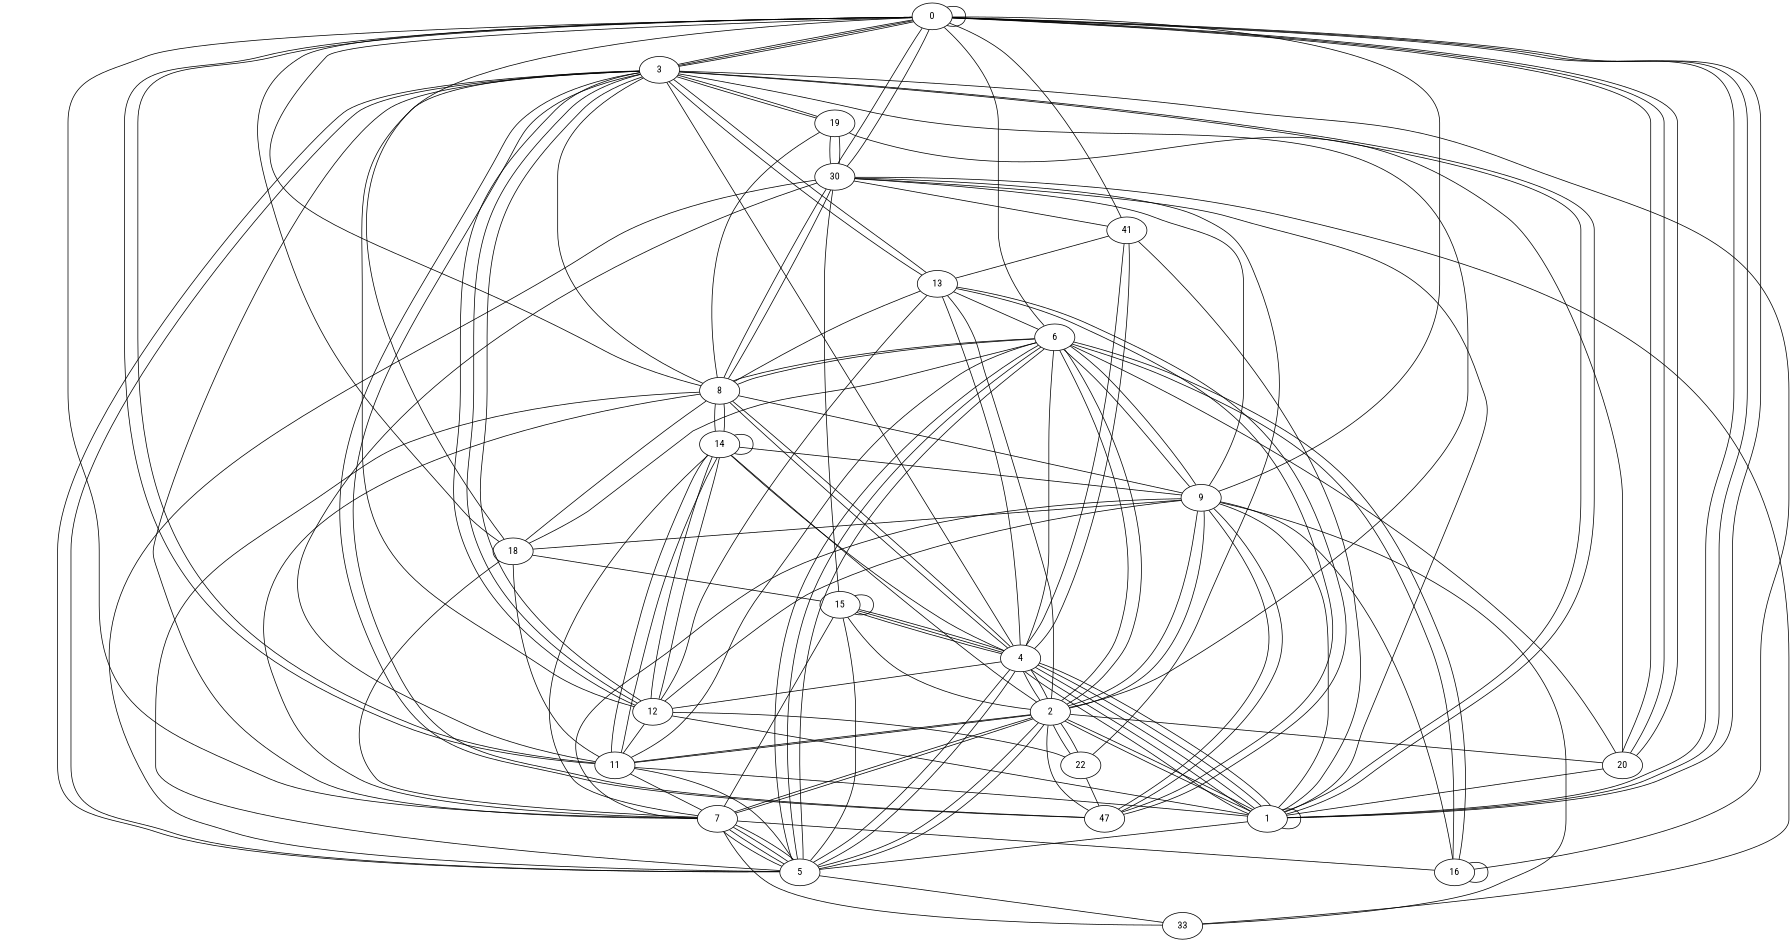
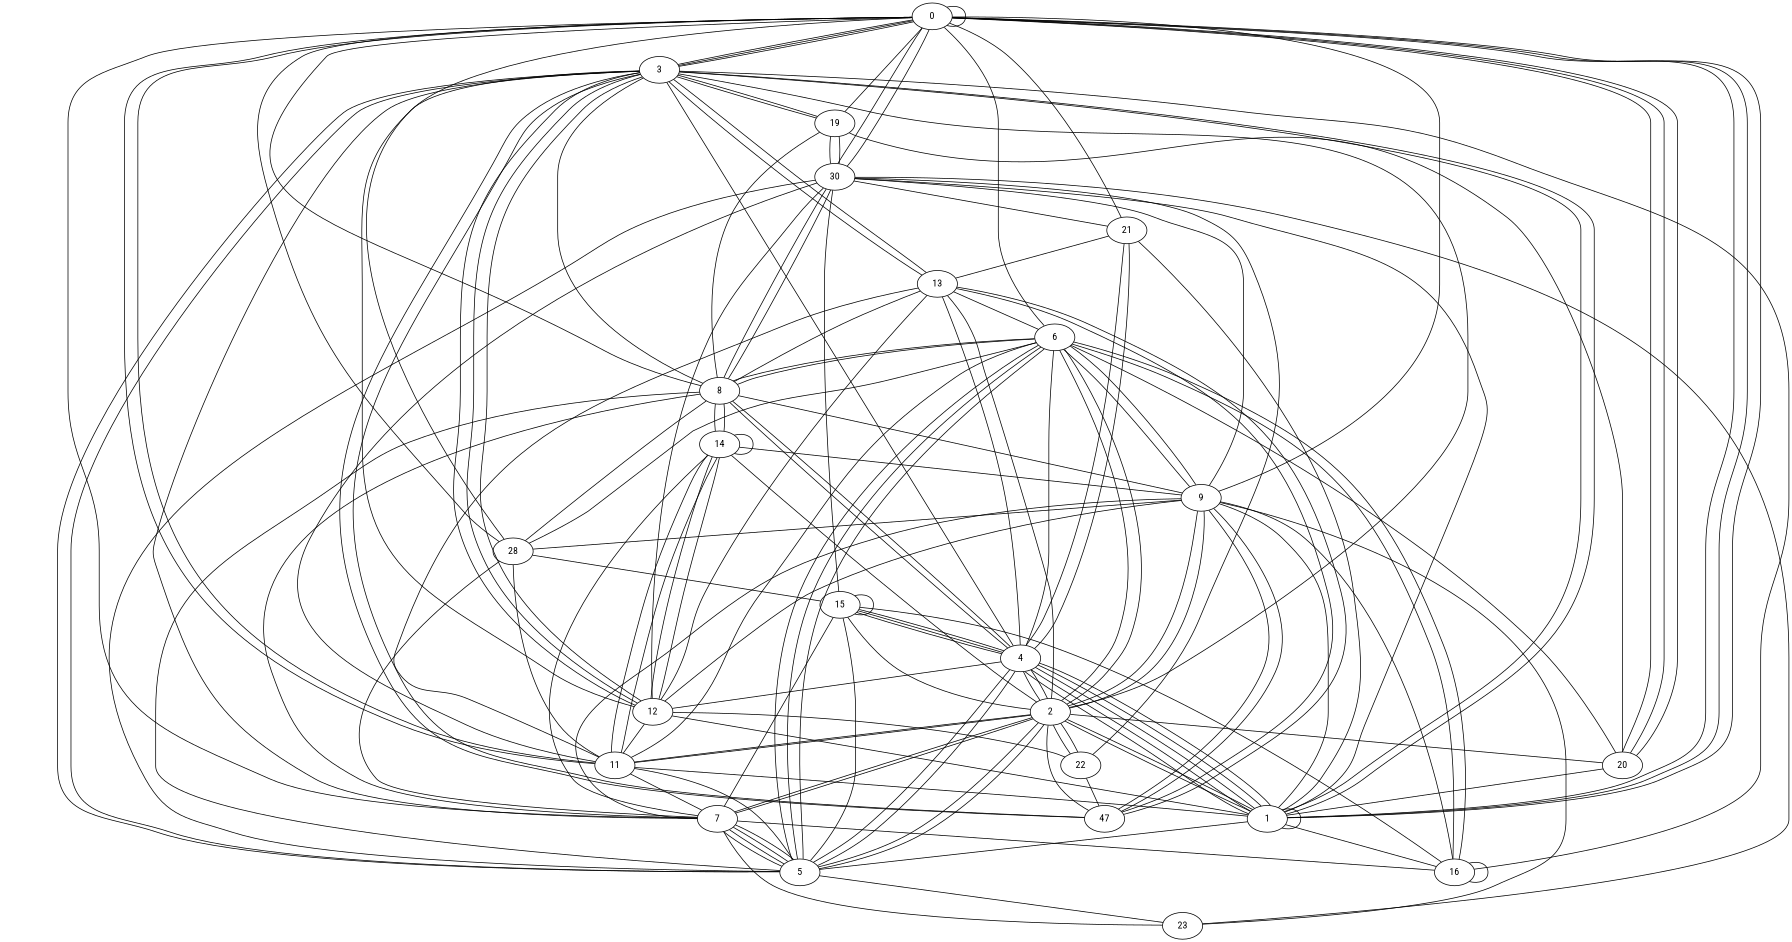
none -> (884, 70)
(1127, 230) -> (1127, 230)
none -> (683, 409)
none -> (504, 469)
(513, 551) -> (513, 551)
(902, 593) -> none
none -> (1167, 696)
none -> (1361, 846)
(1183, 926) -> (1183, 926)
